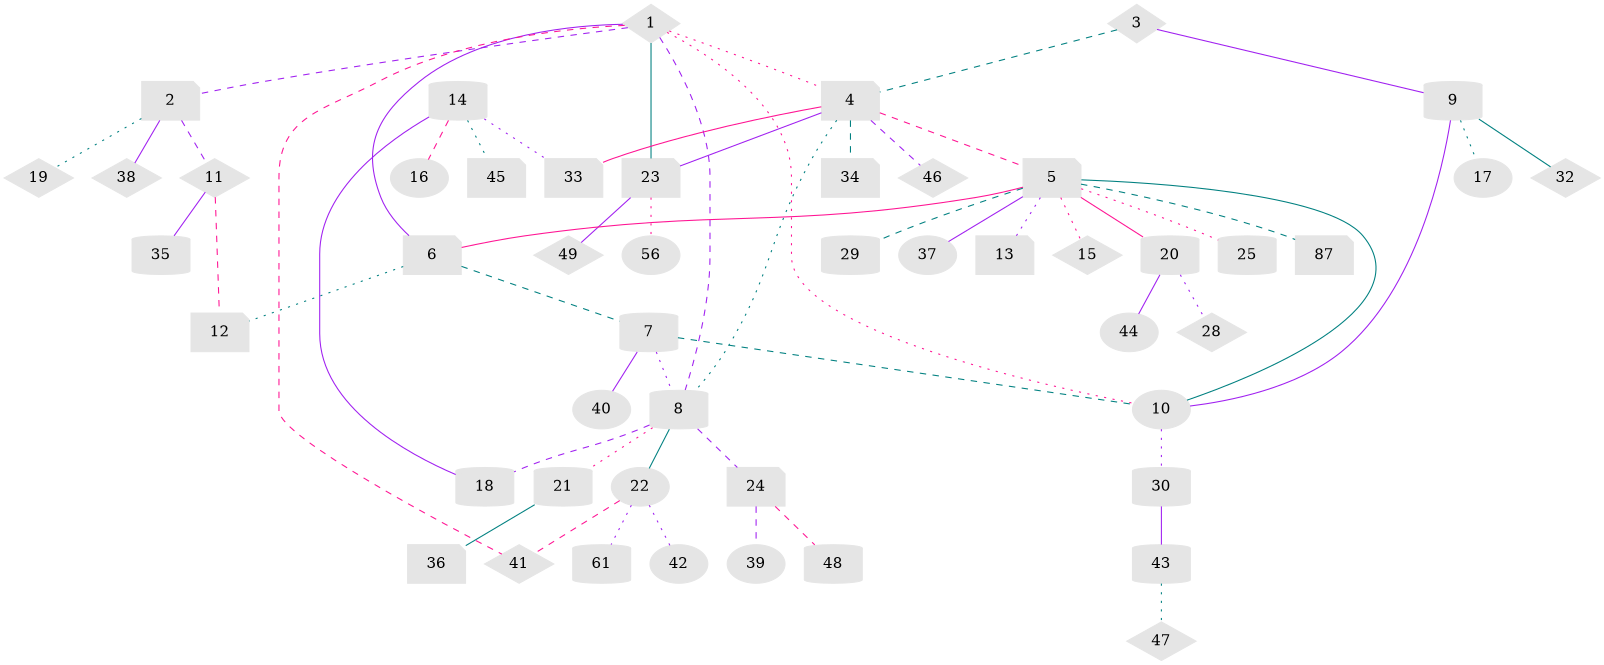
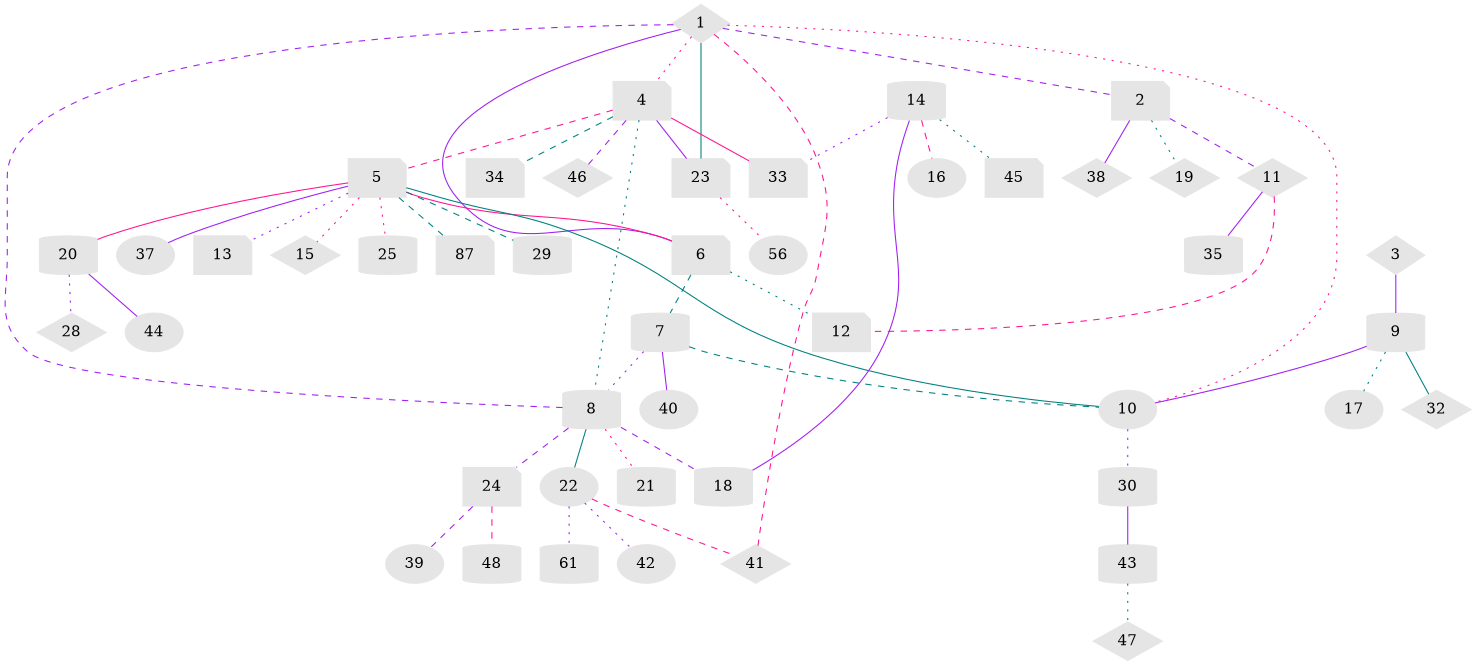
(998, 61) -> none
(568, 255) -> none
(437, 564) -> none
